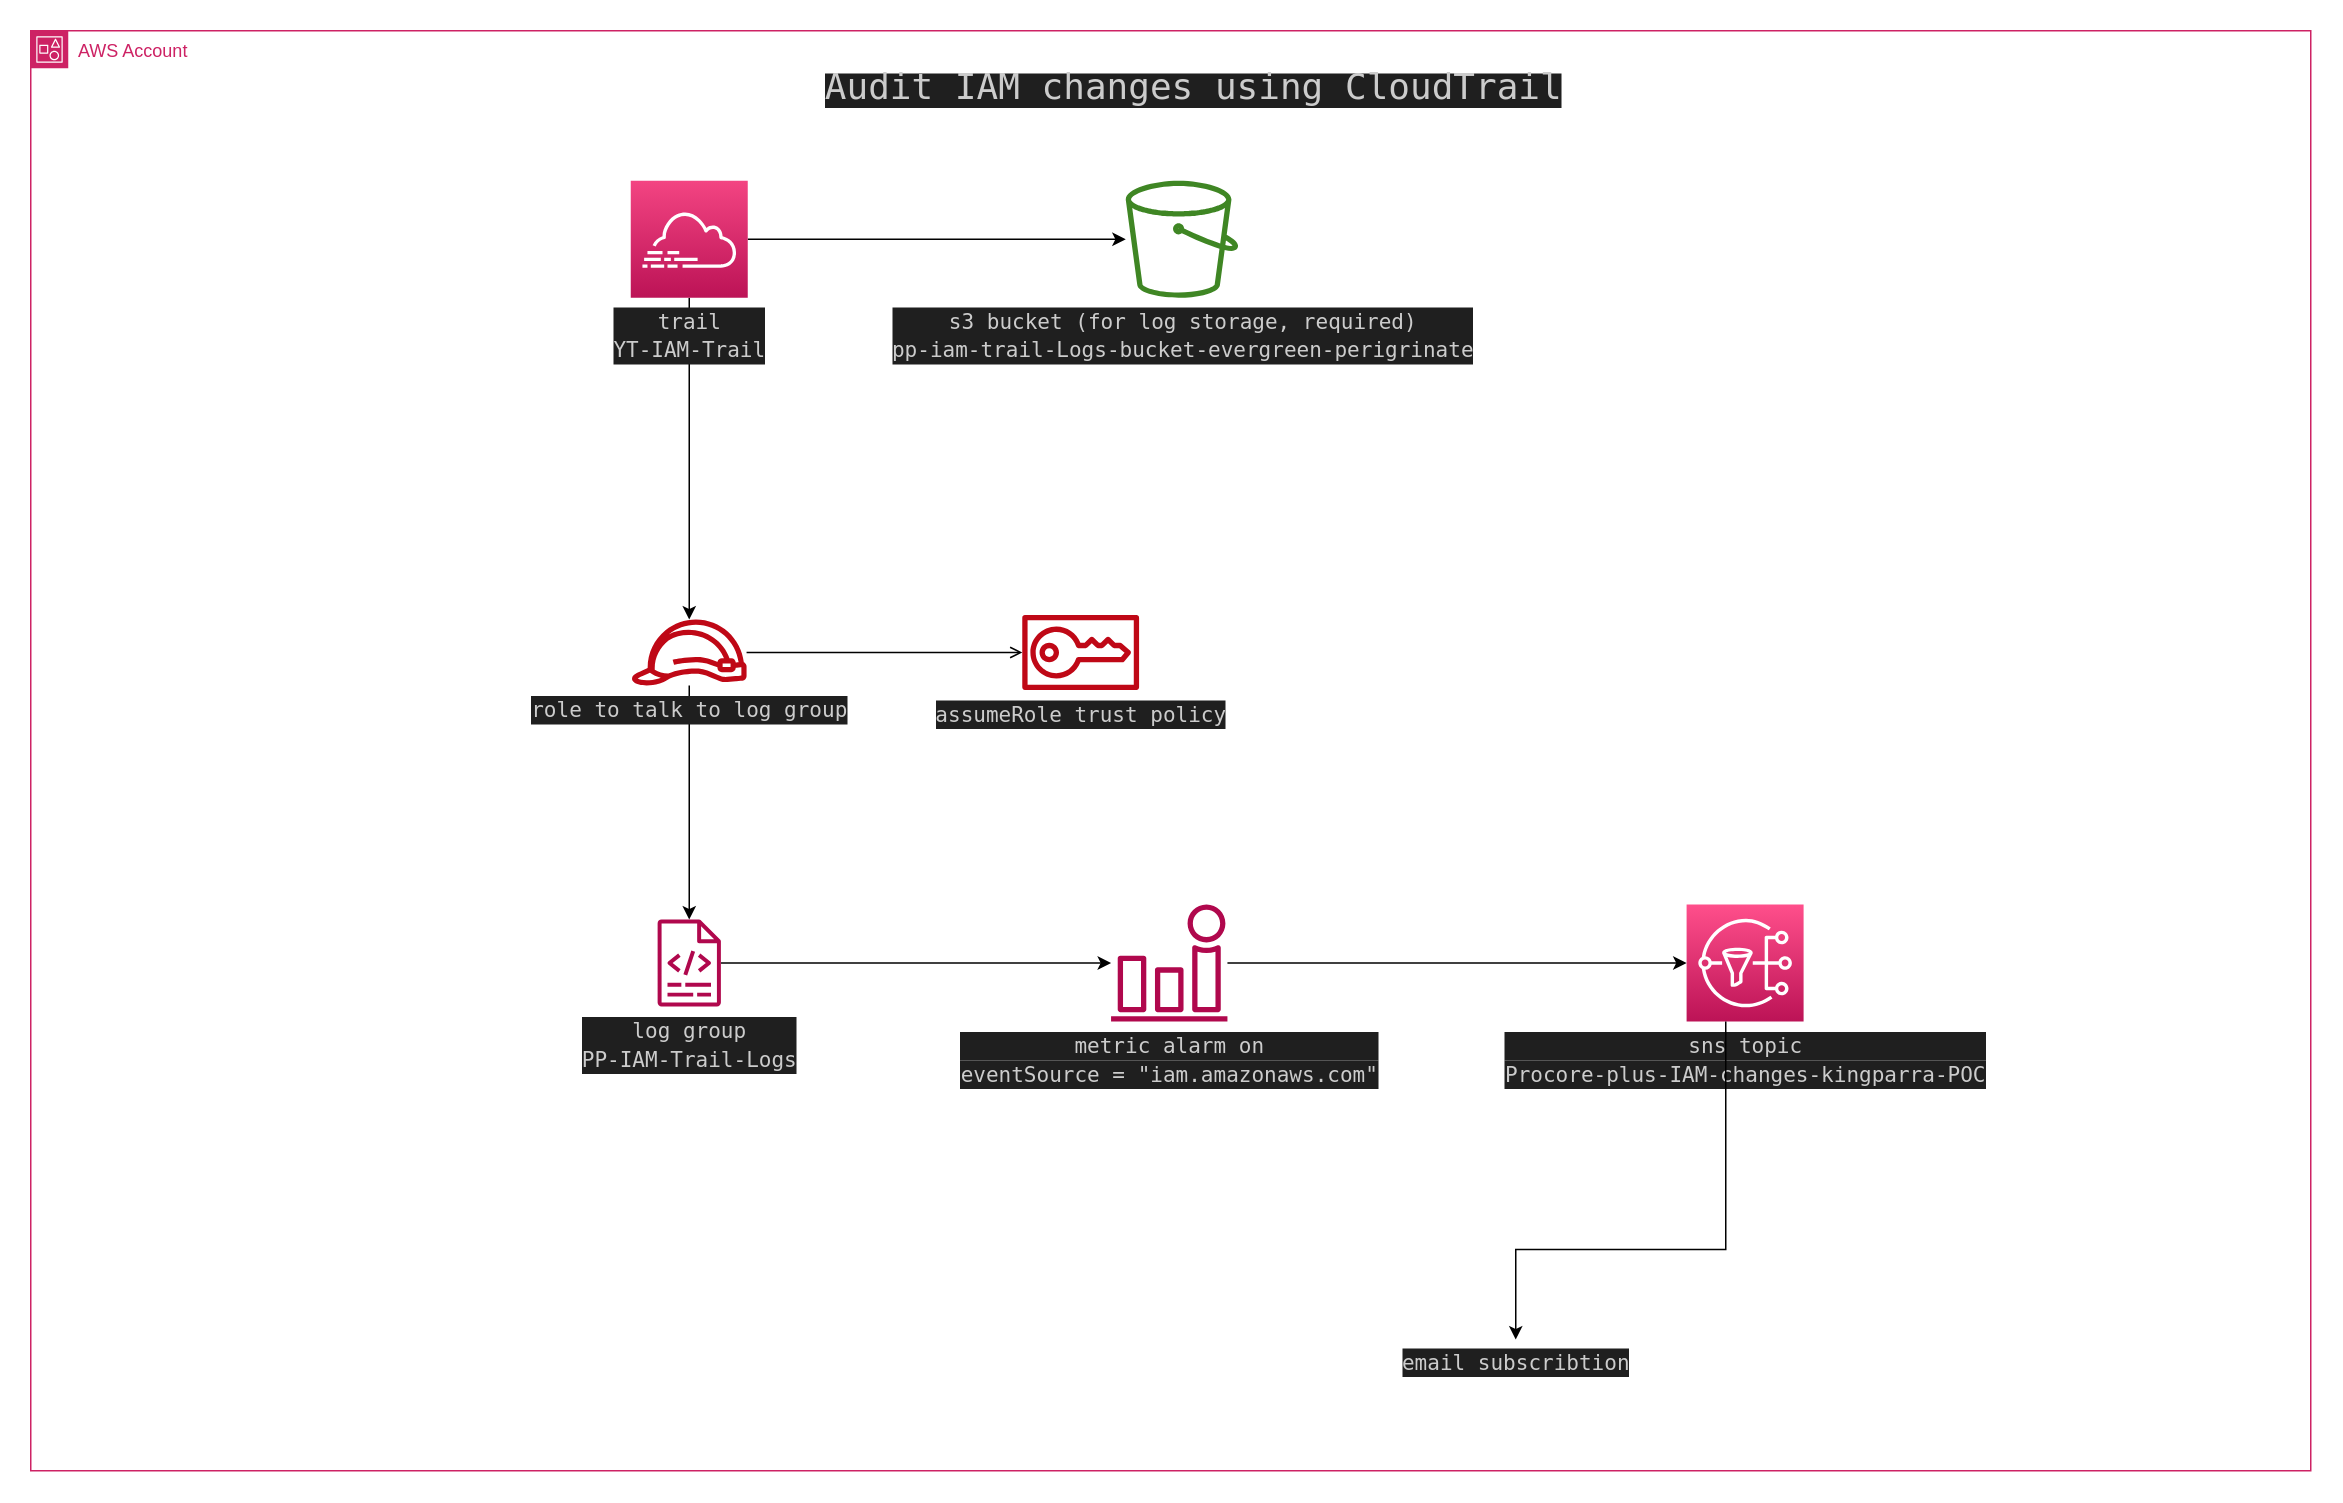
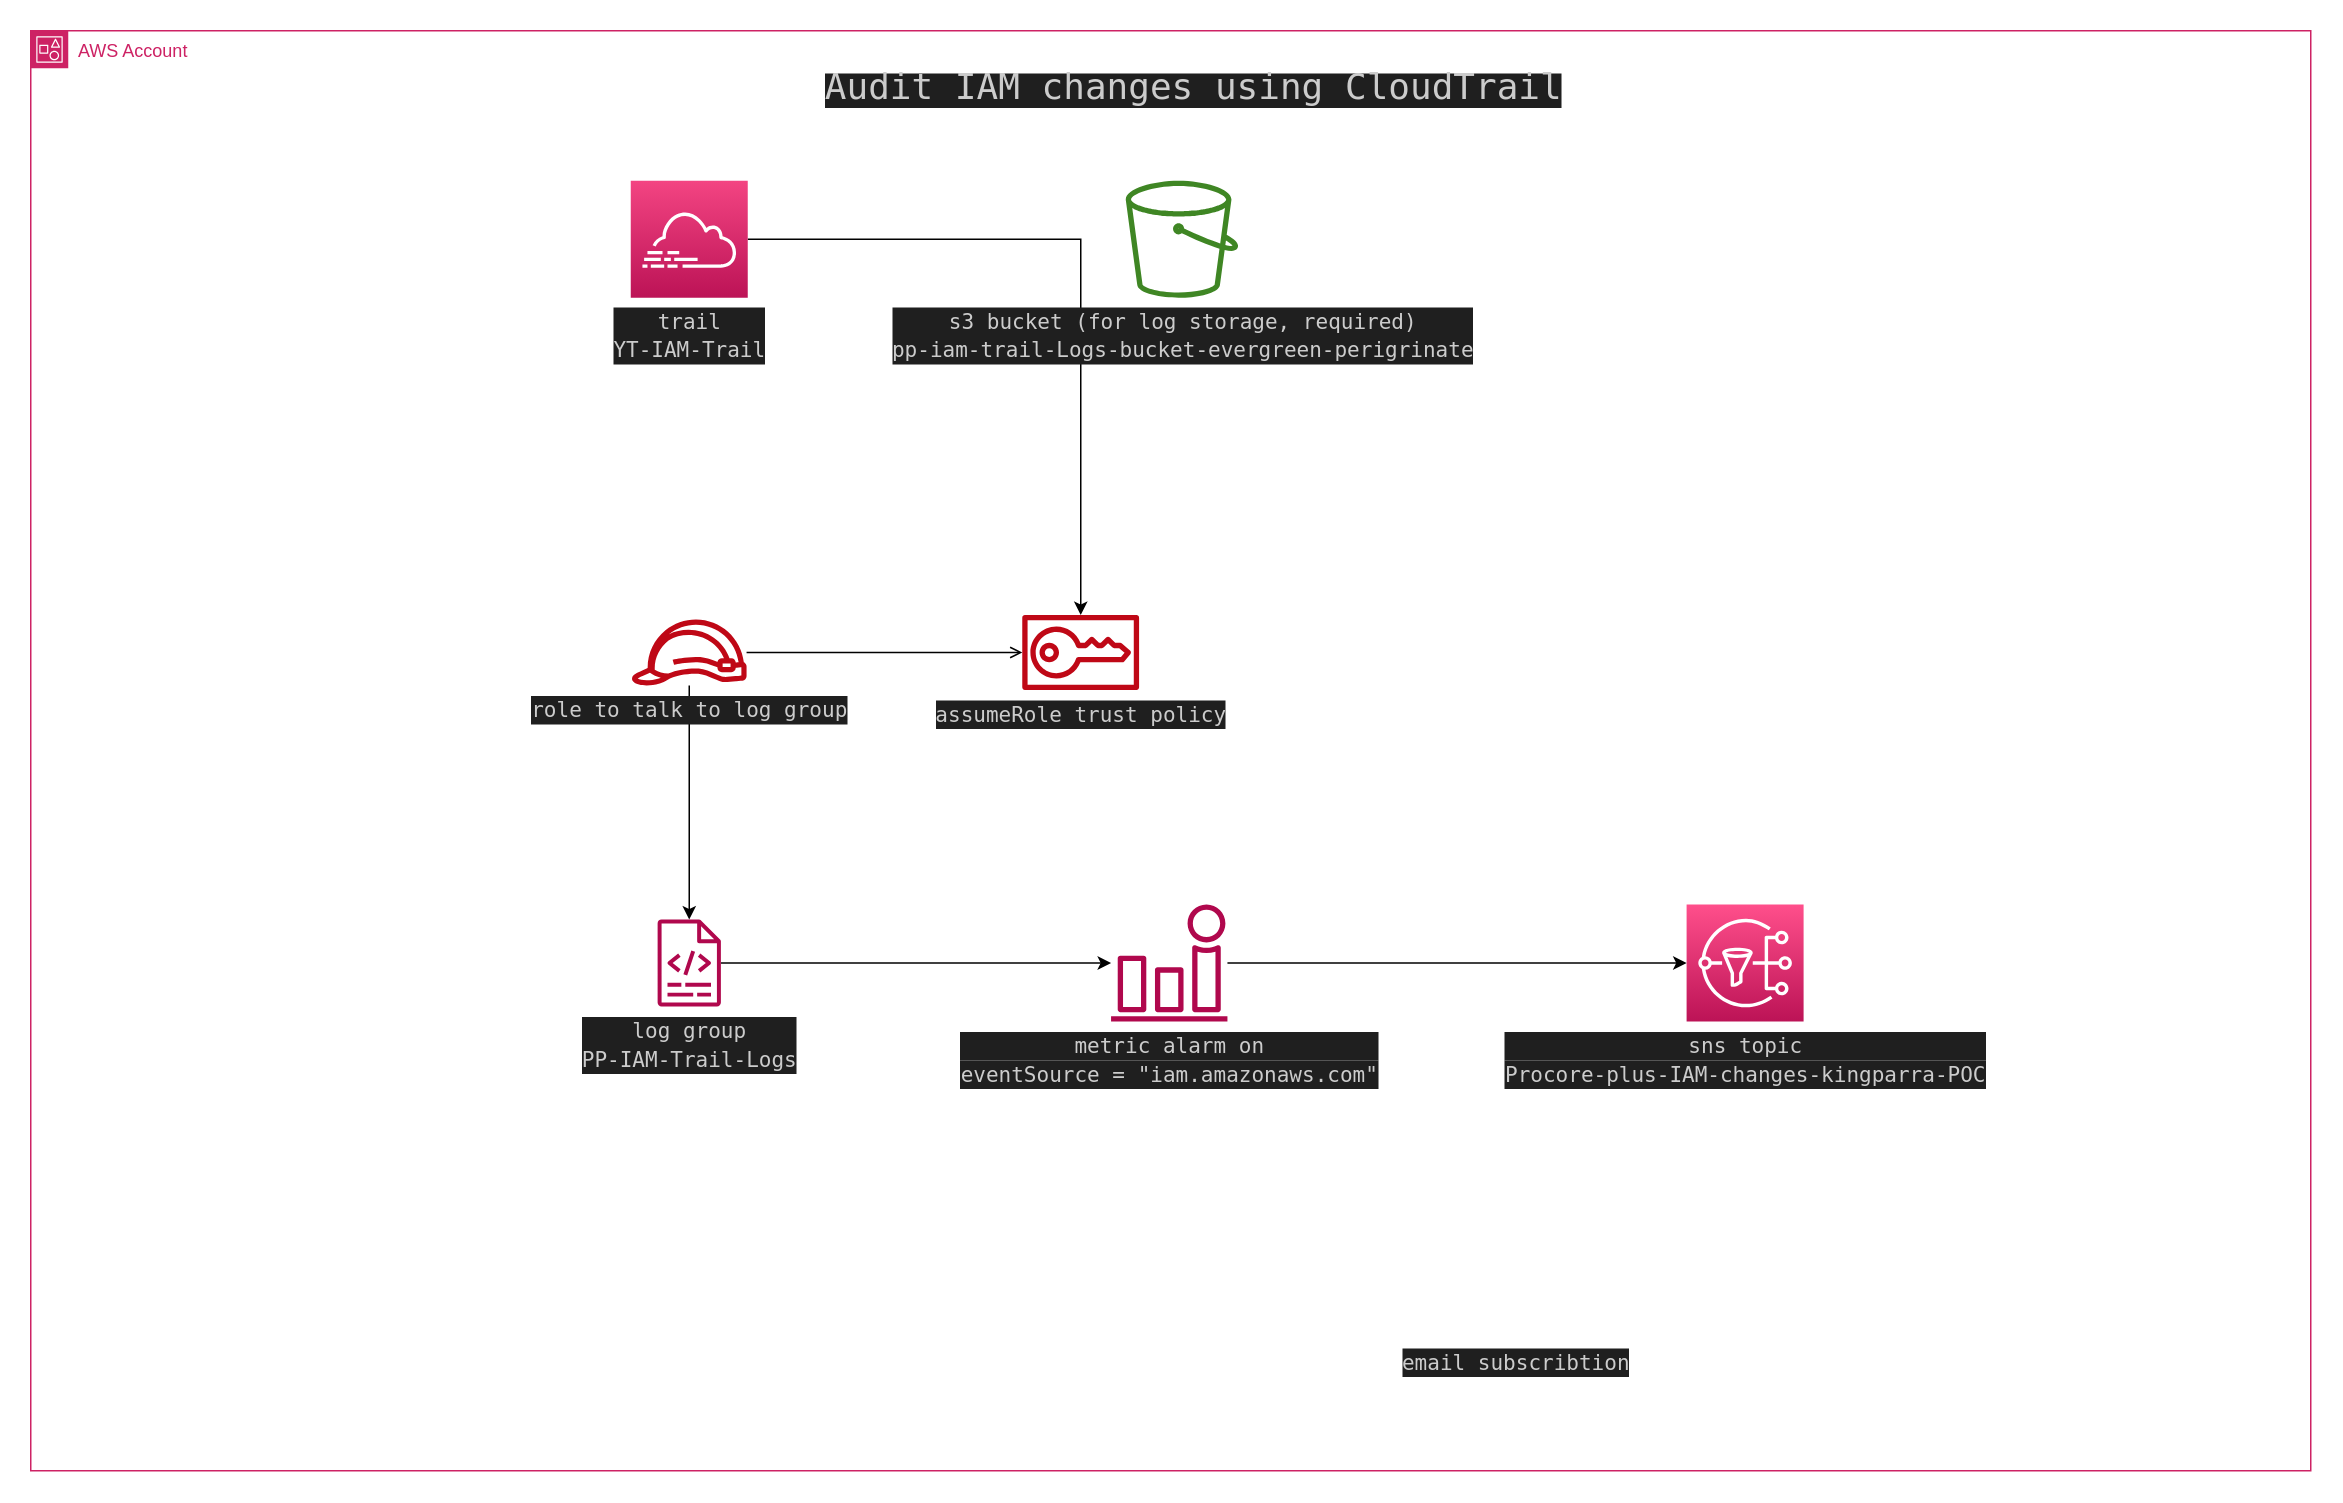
(1097, 239) -> (1081, 484)
(689, 486) -> none
(1672, 1250) -> none
